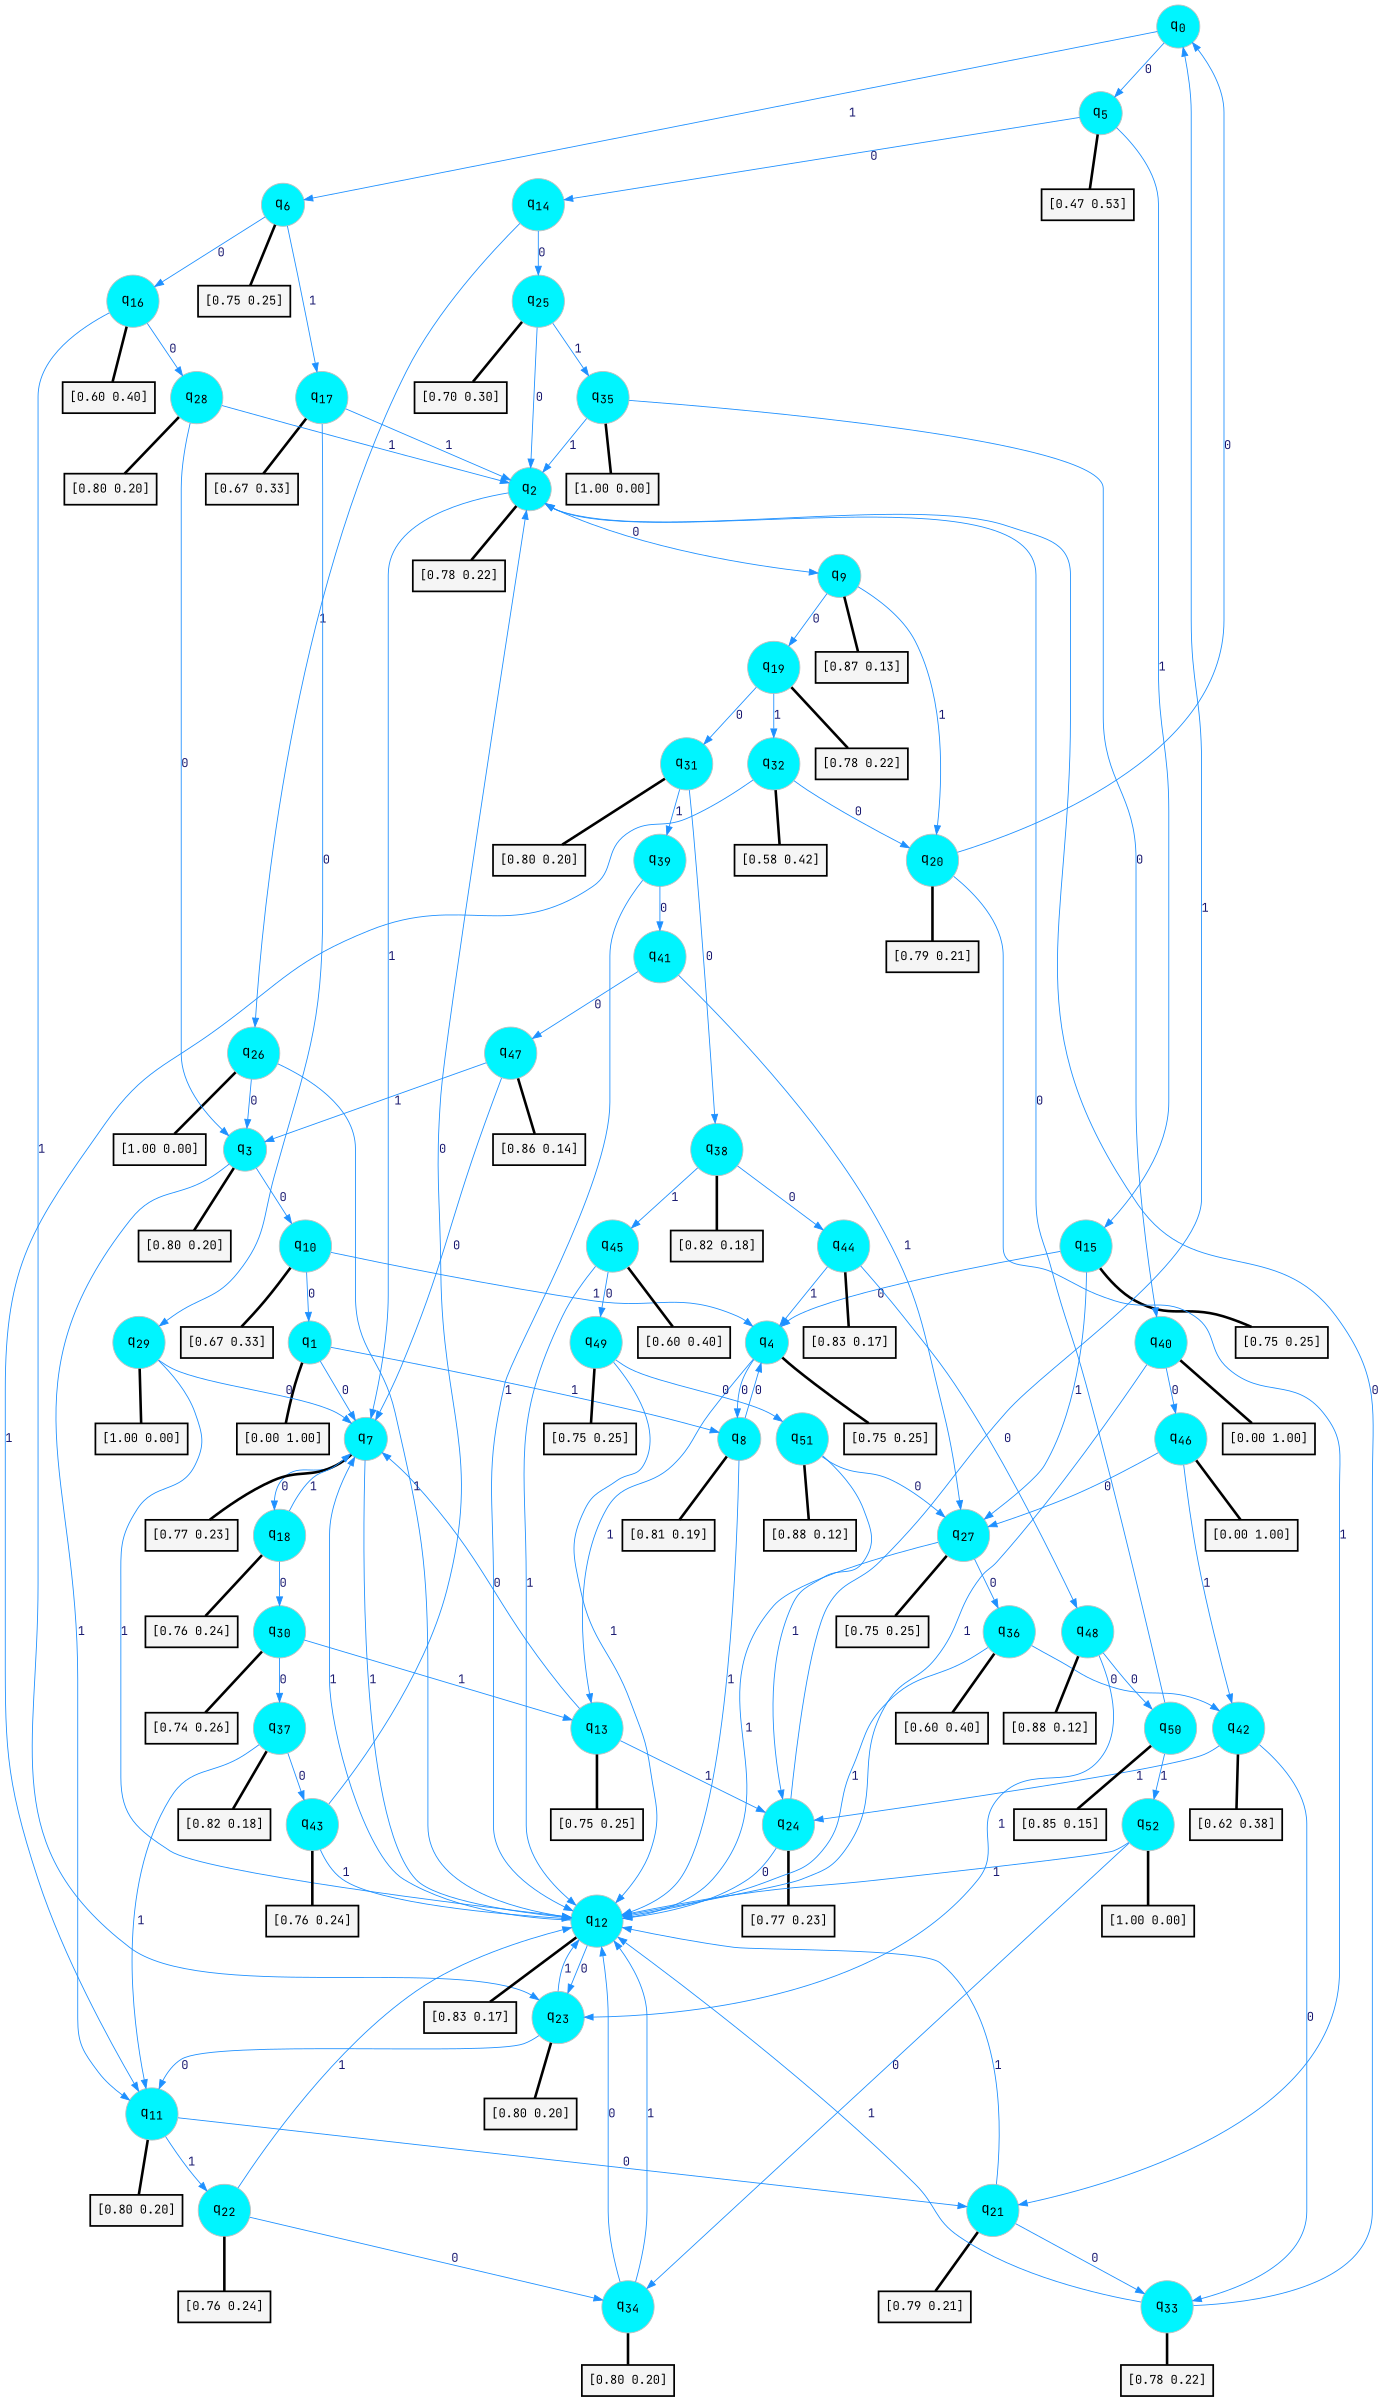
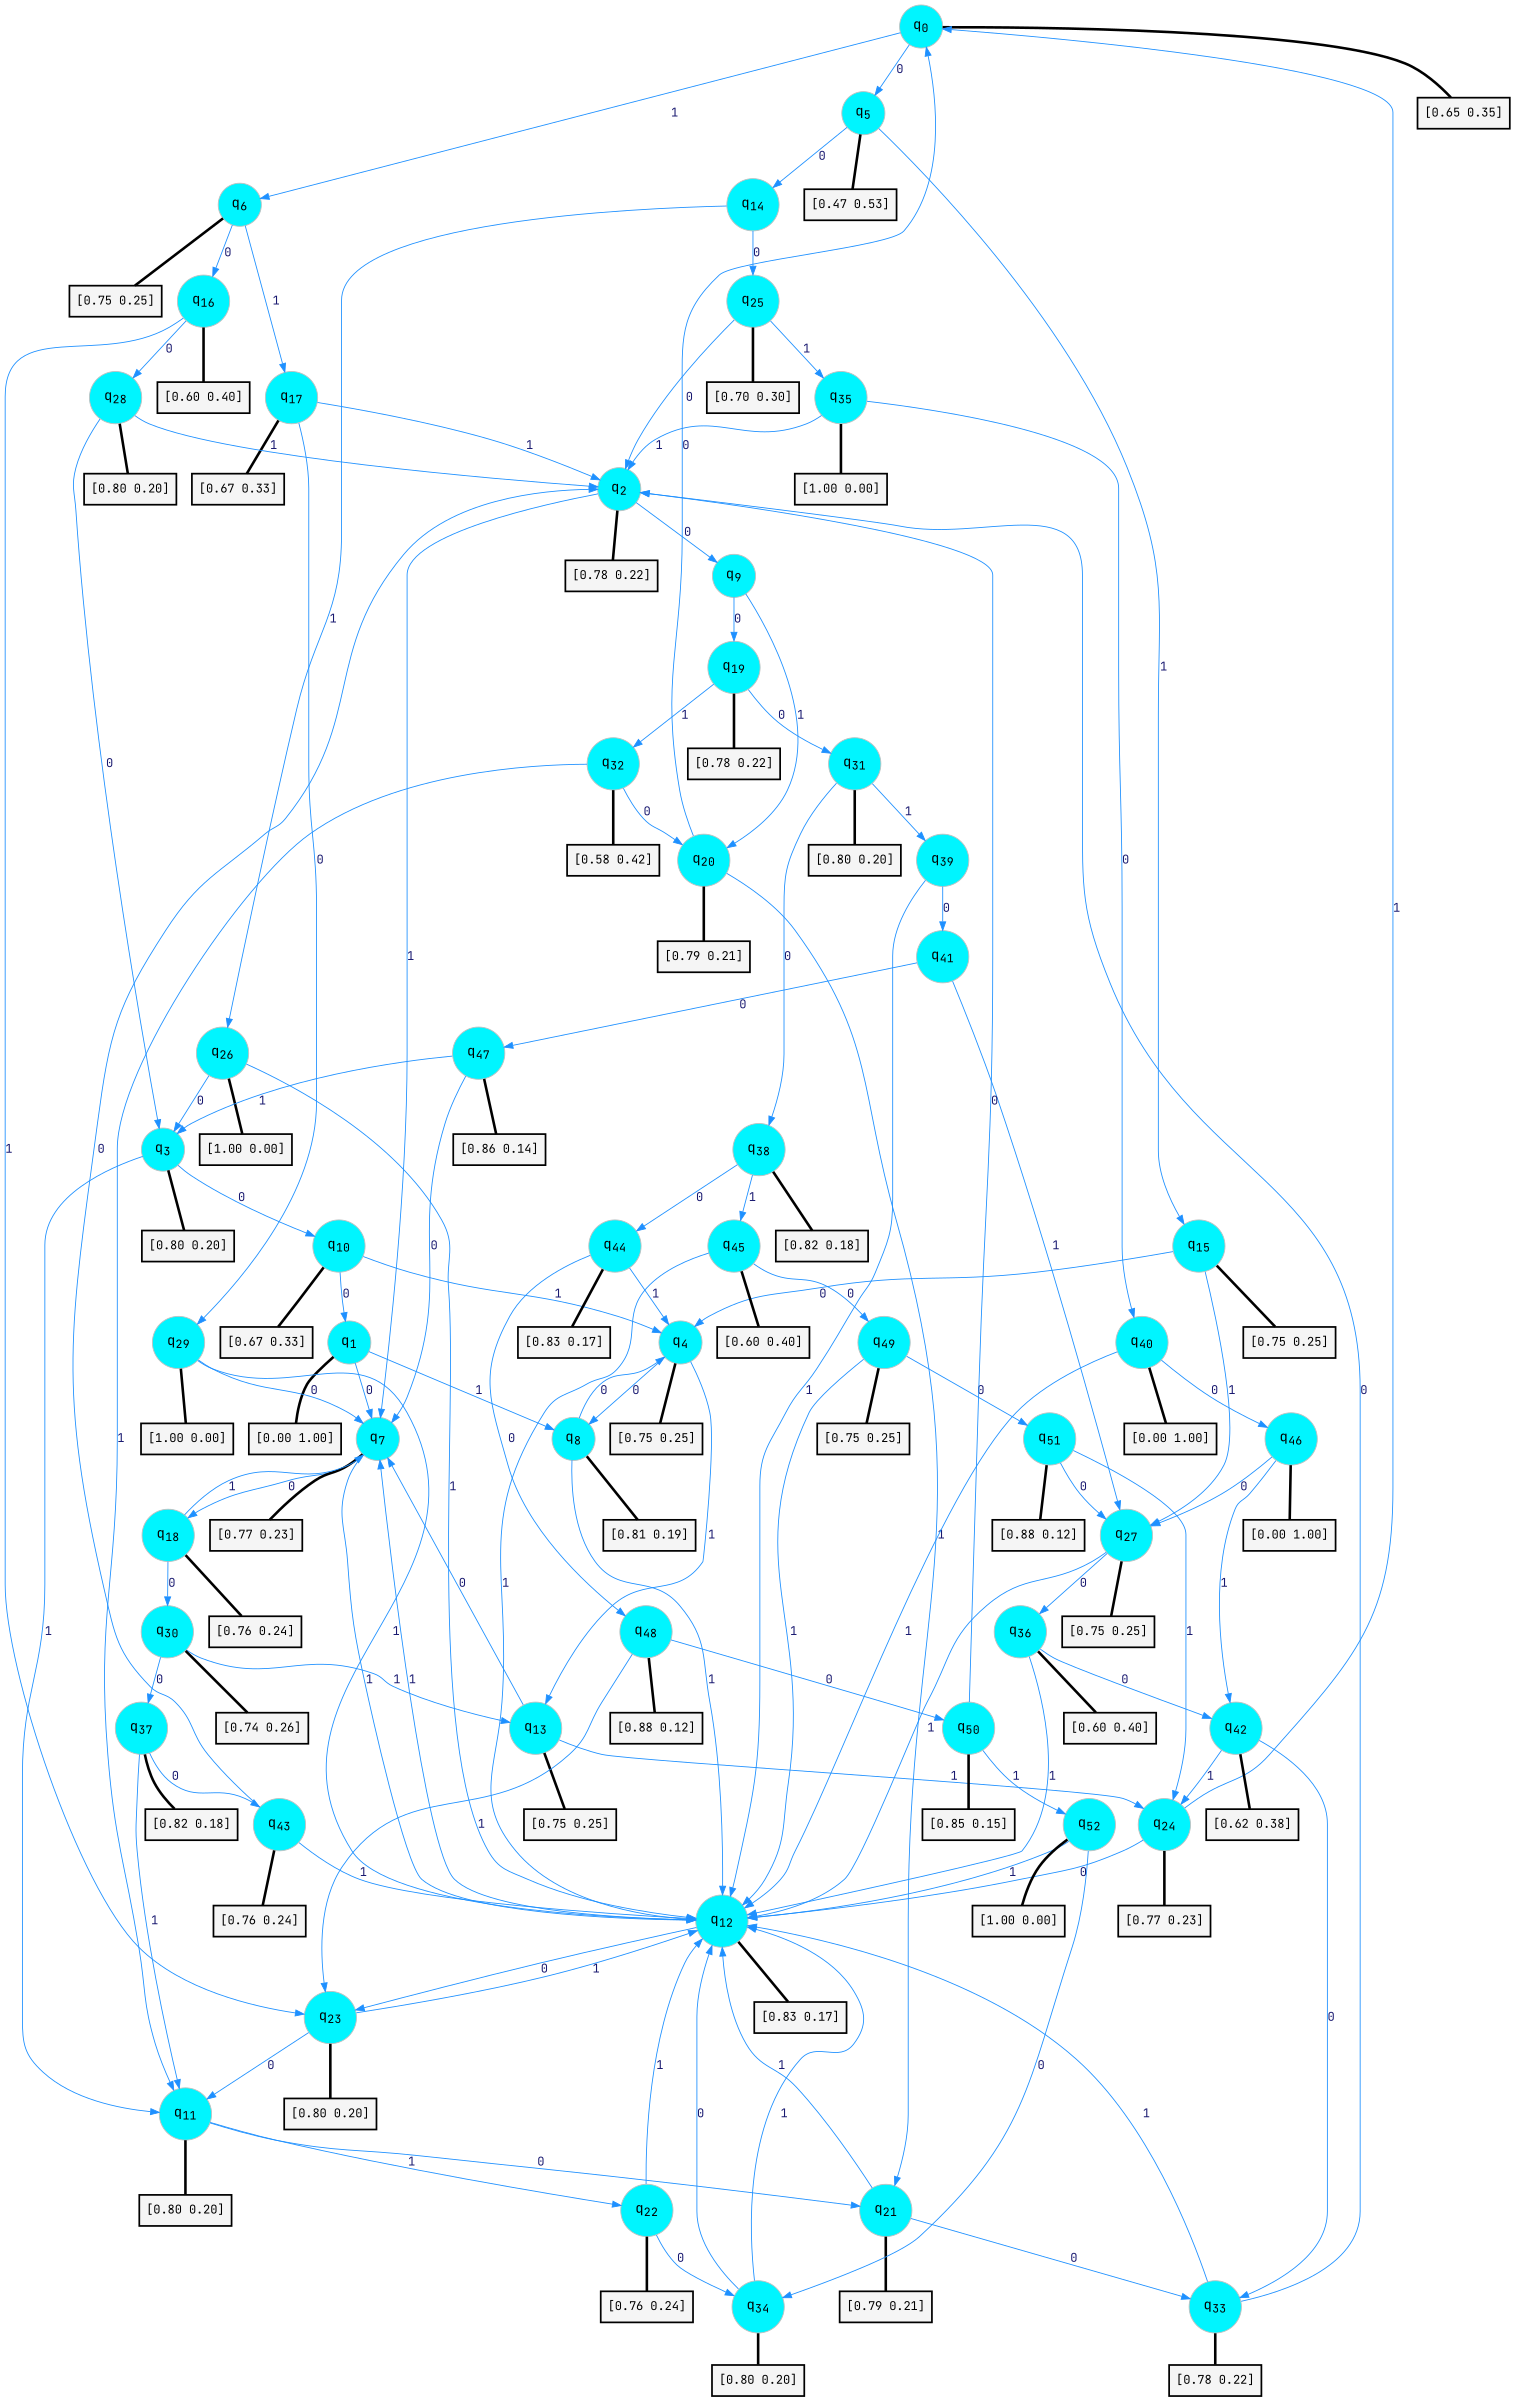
none -> (1464, 113)
(862, 667) -> none
